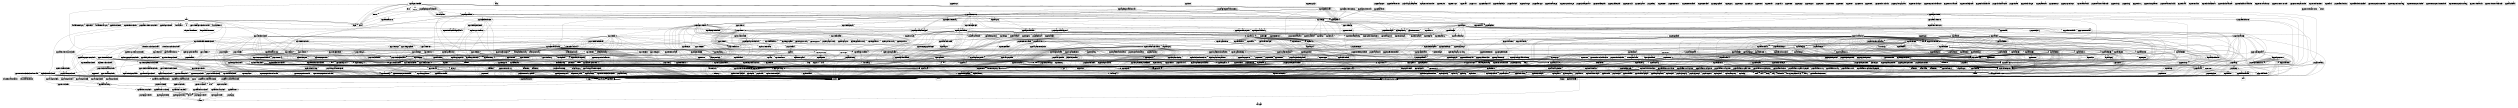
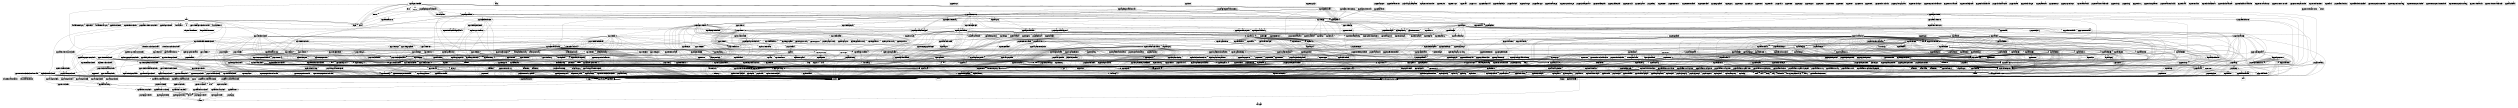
(2142, 58) -> none
